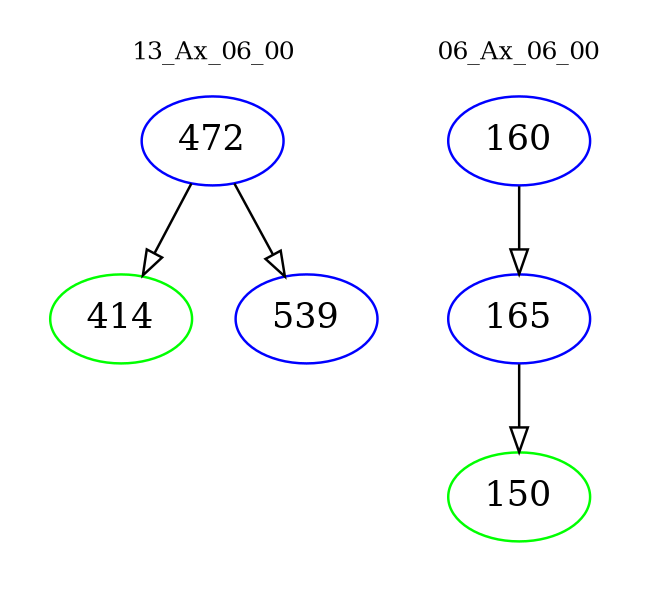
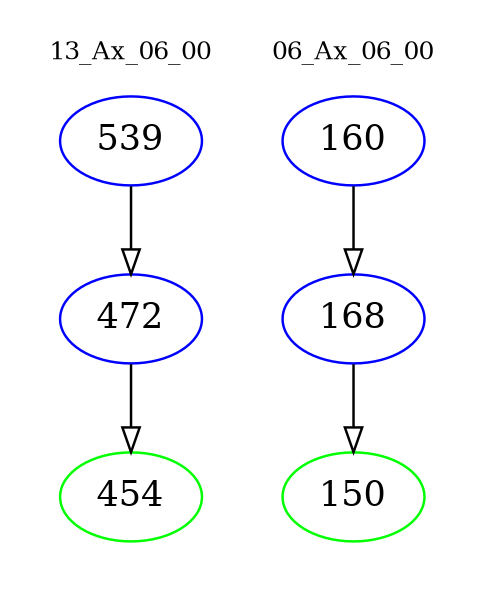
(254, 219) -> (131, 218)
(121, 319) -> (131, 497)
(519, 319) -> (354, 319)
